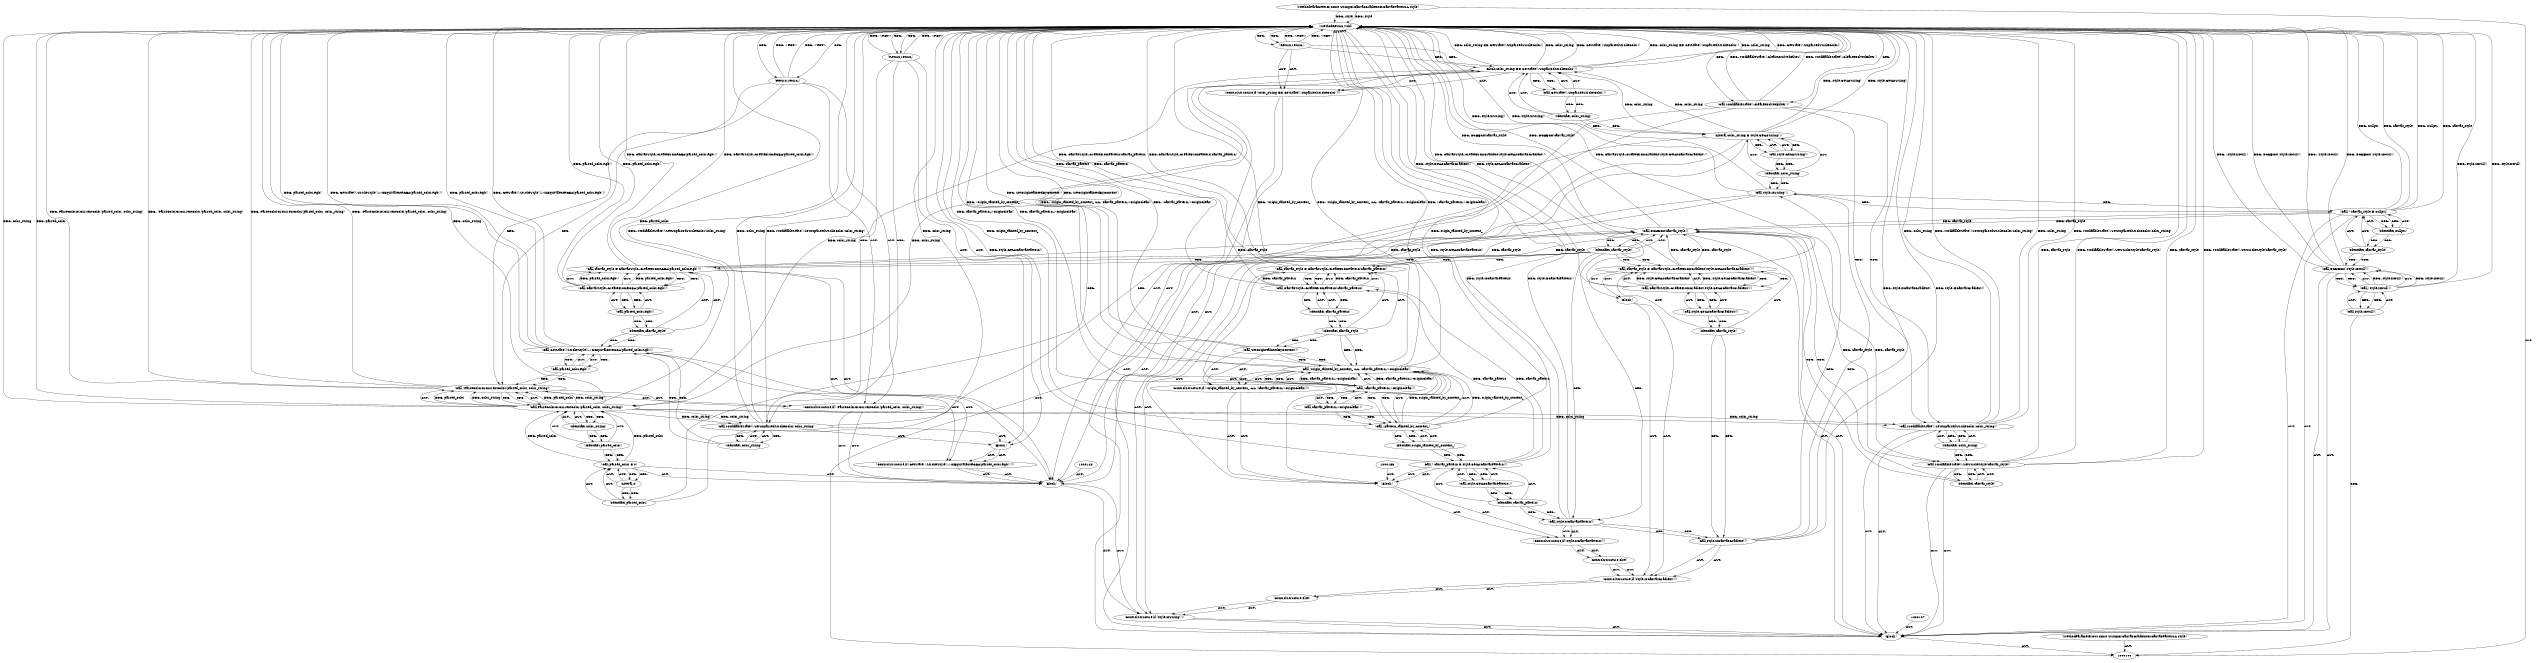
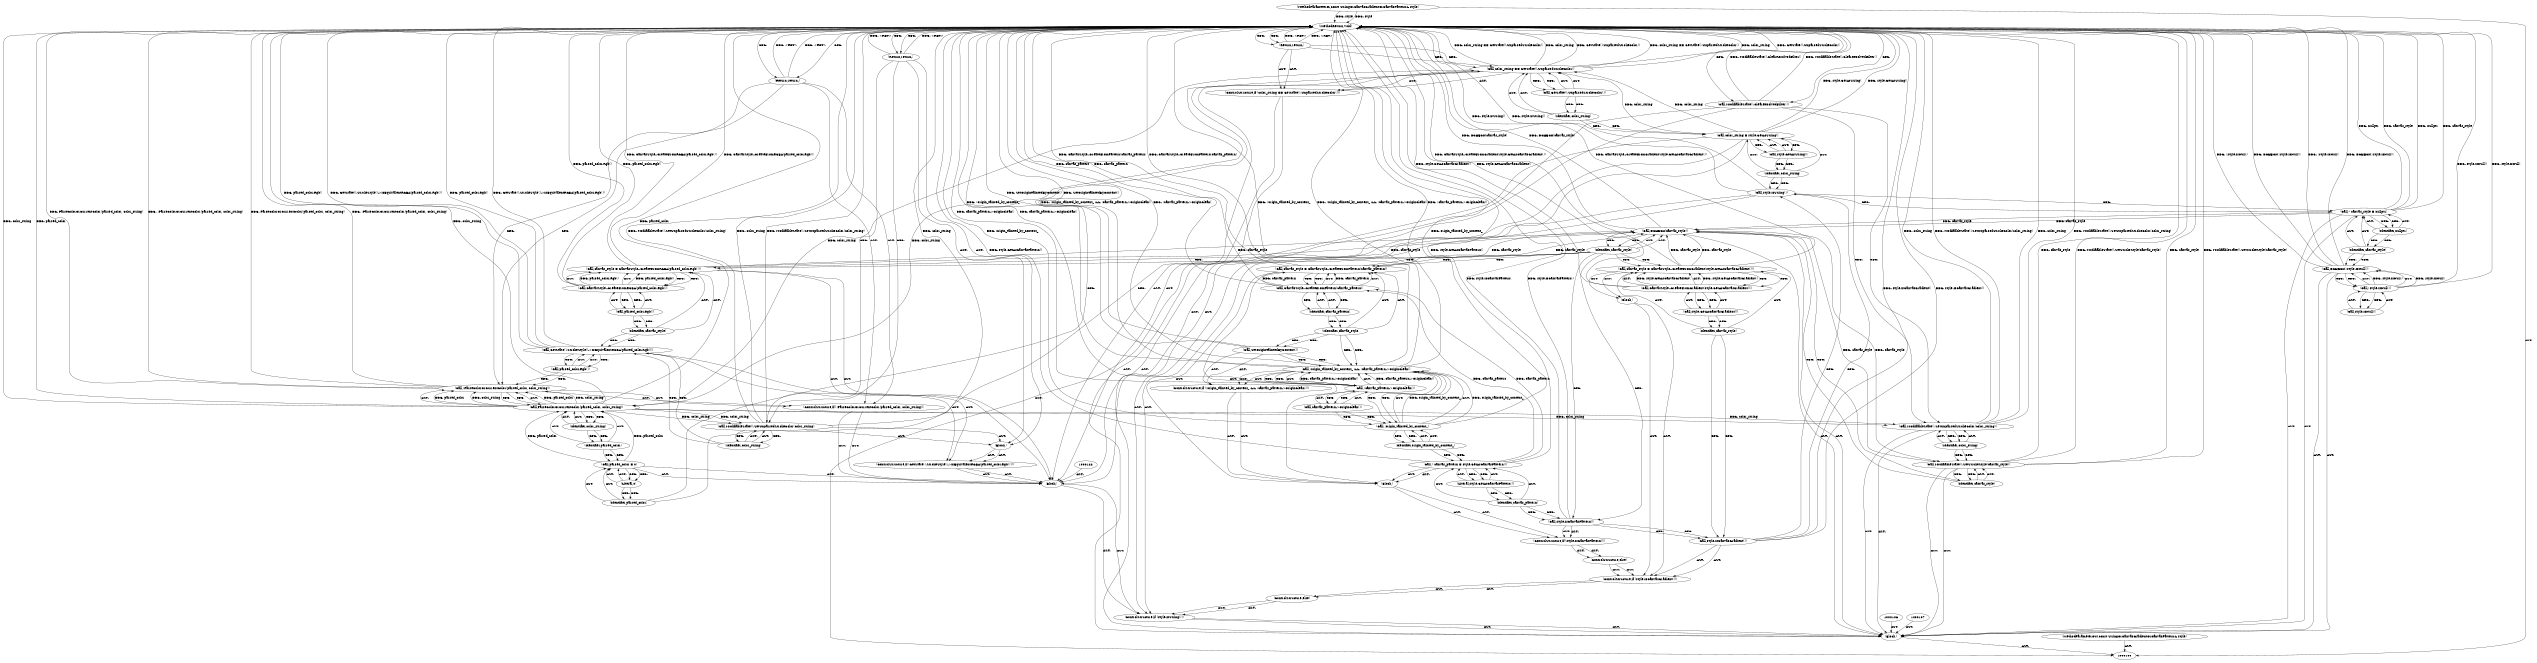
(1531, 69) -> (1531, 69)
(1748, 136) -> (1748, 136)
(1403, 427) -> (1403, 427)
(1387, 465) -> none
(1486, 484) -> (1486, 484)
(2350, 582) -> none
none -> (1891, 618)
